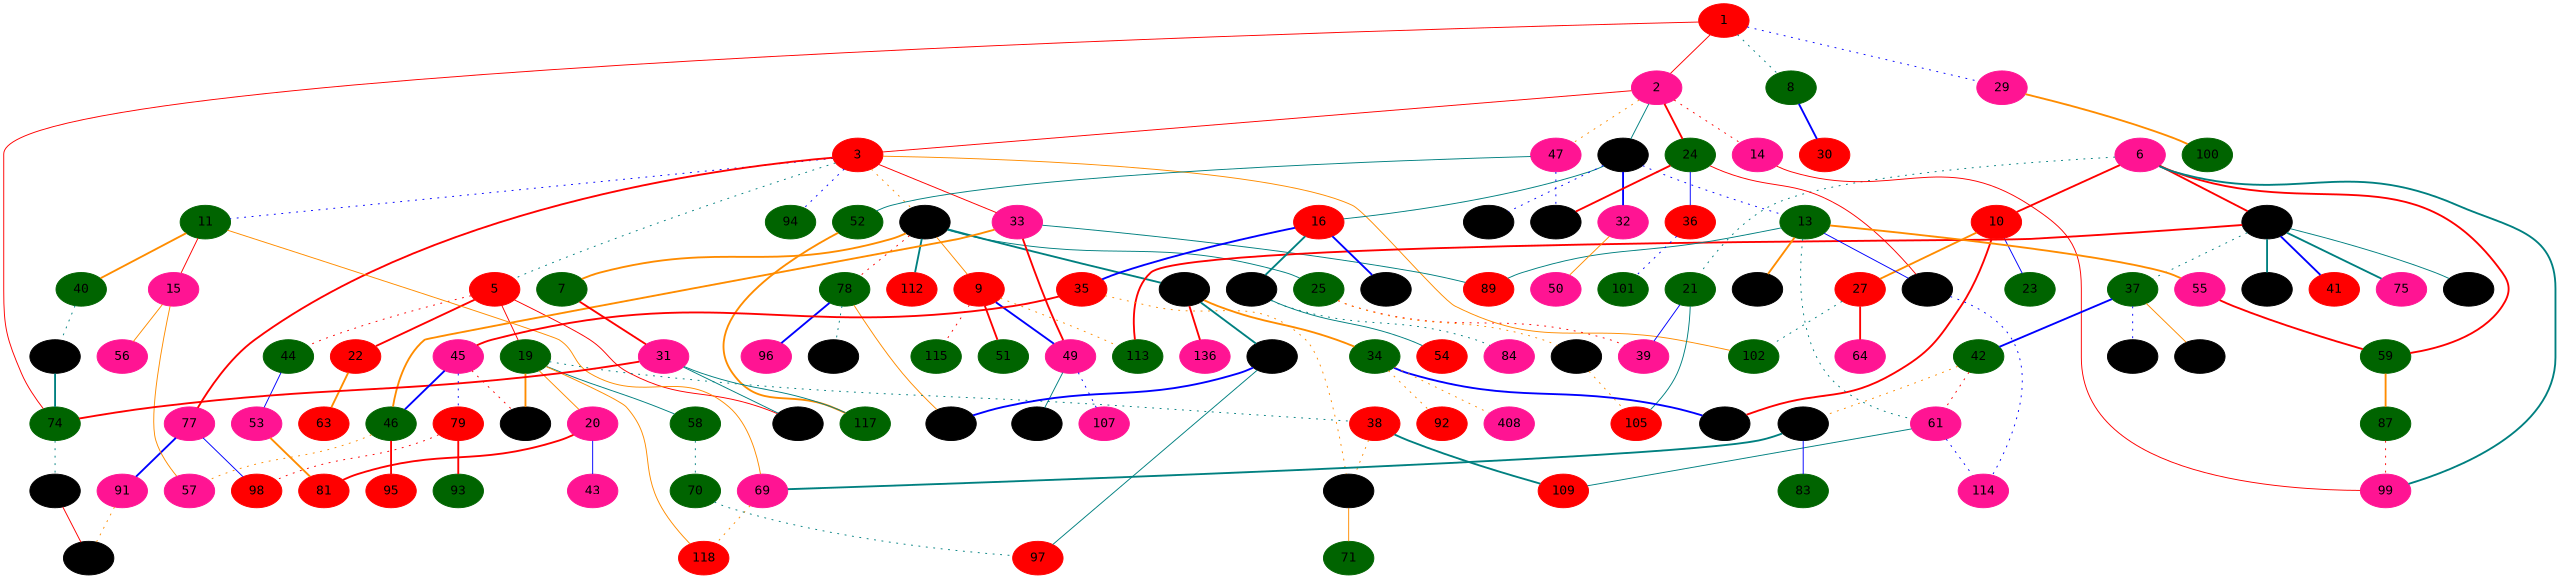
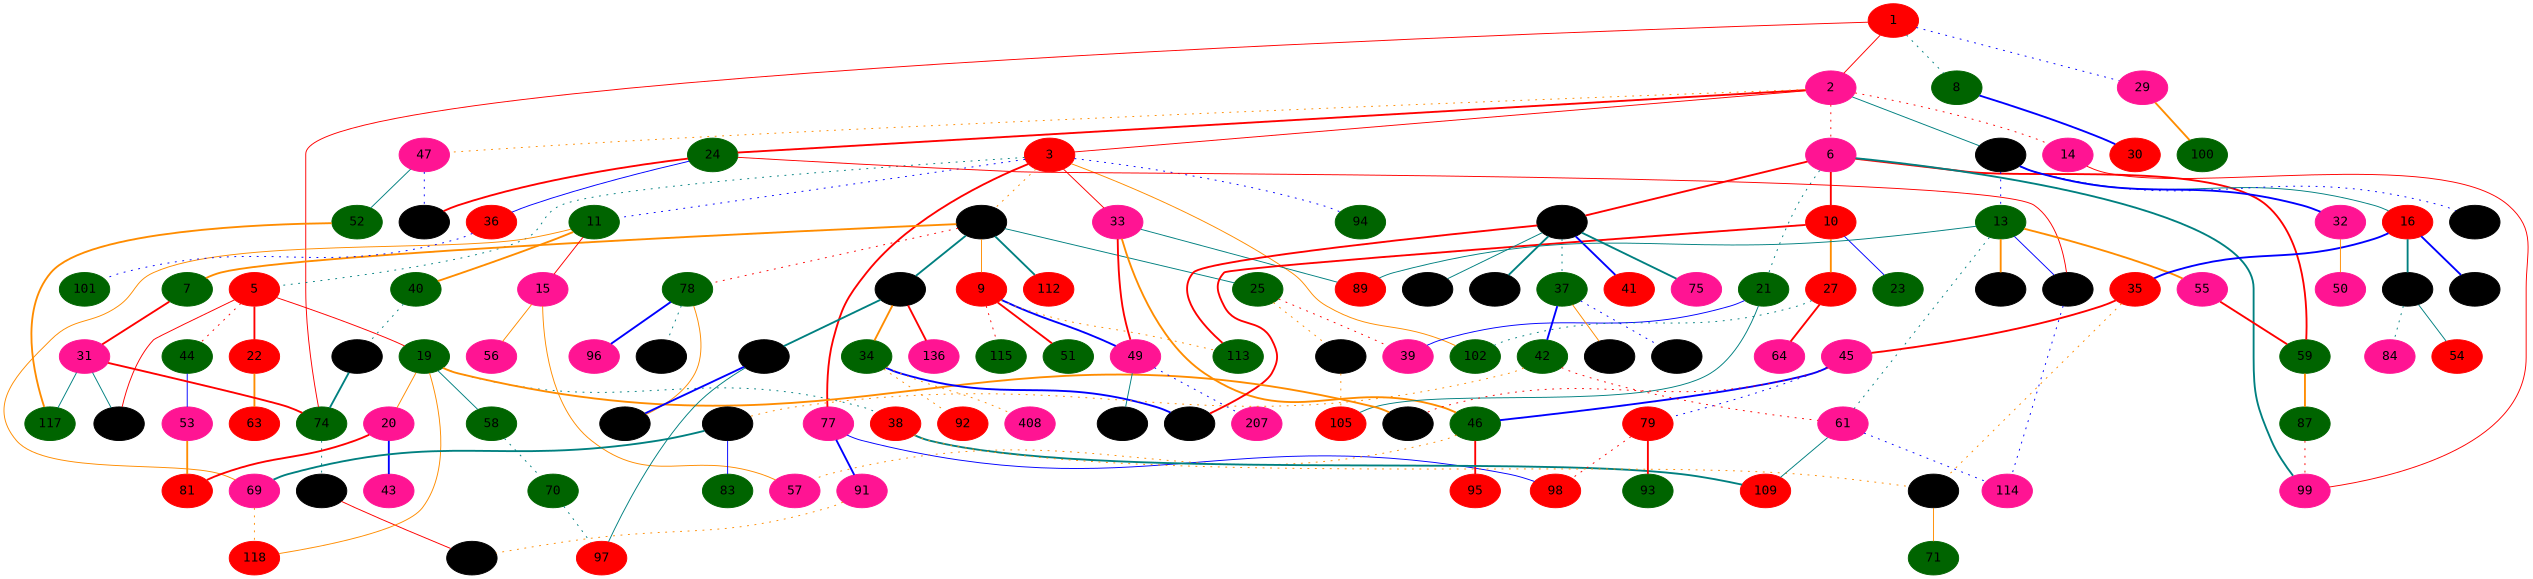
none -> (1831, 121)
(1104, 424) -> (1257, 424)
(593, 457) -> (389, 461)
